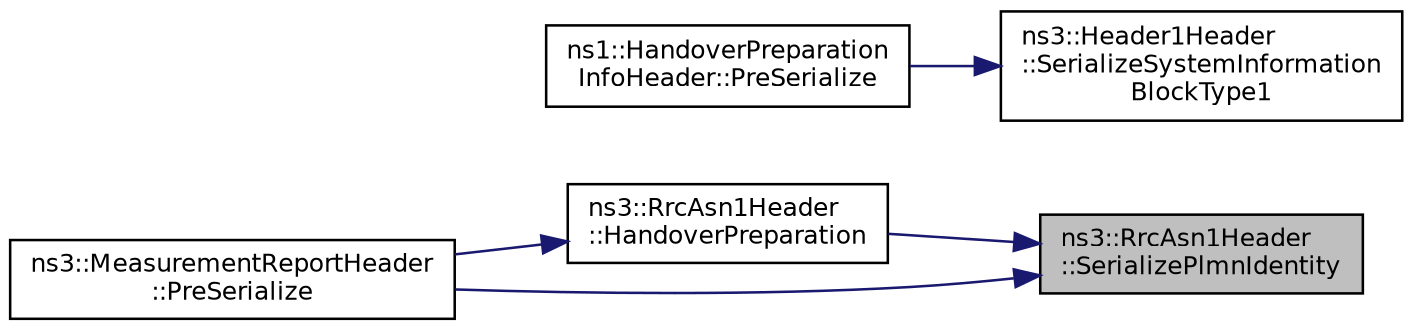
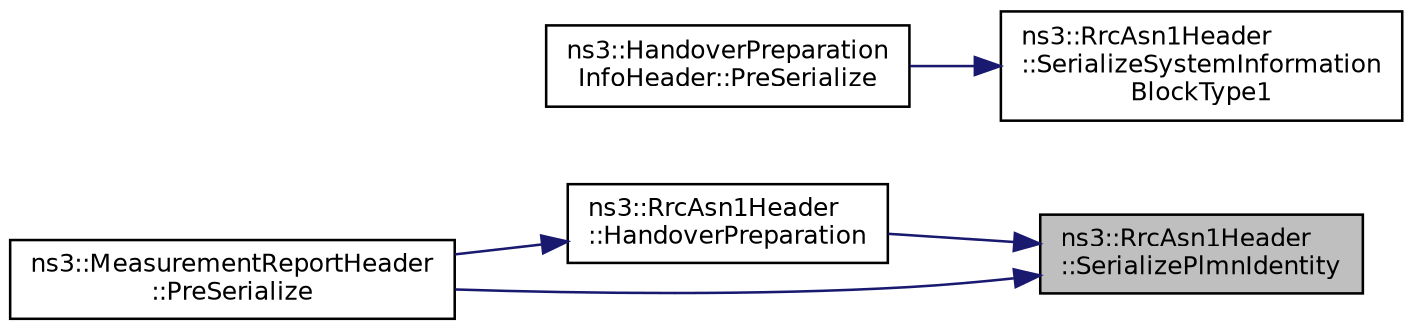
(728, 66) -> (728, 66)
(1202, 66) -> (1202, 66)
